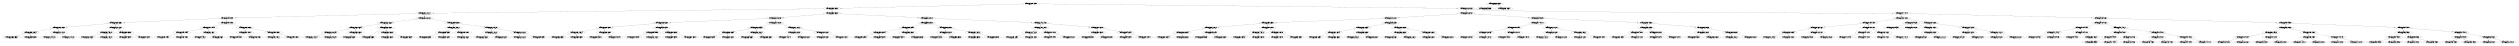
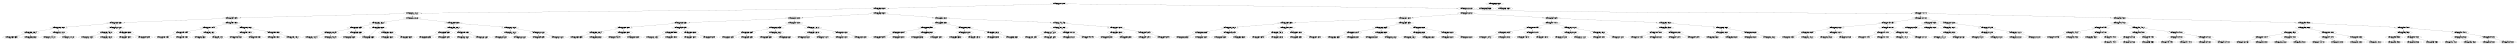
none -> (482, 37)
(2413, 42) -> none
